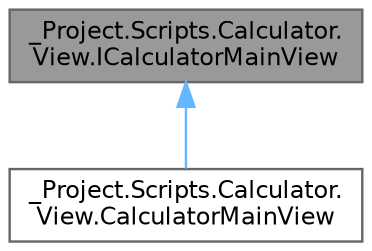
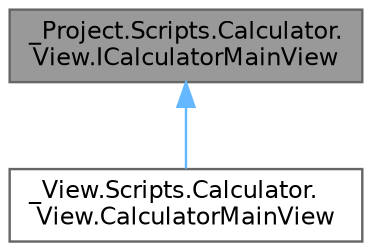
(186, 205) -> (186, 205)
